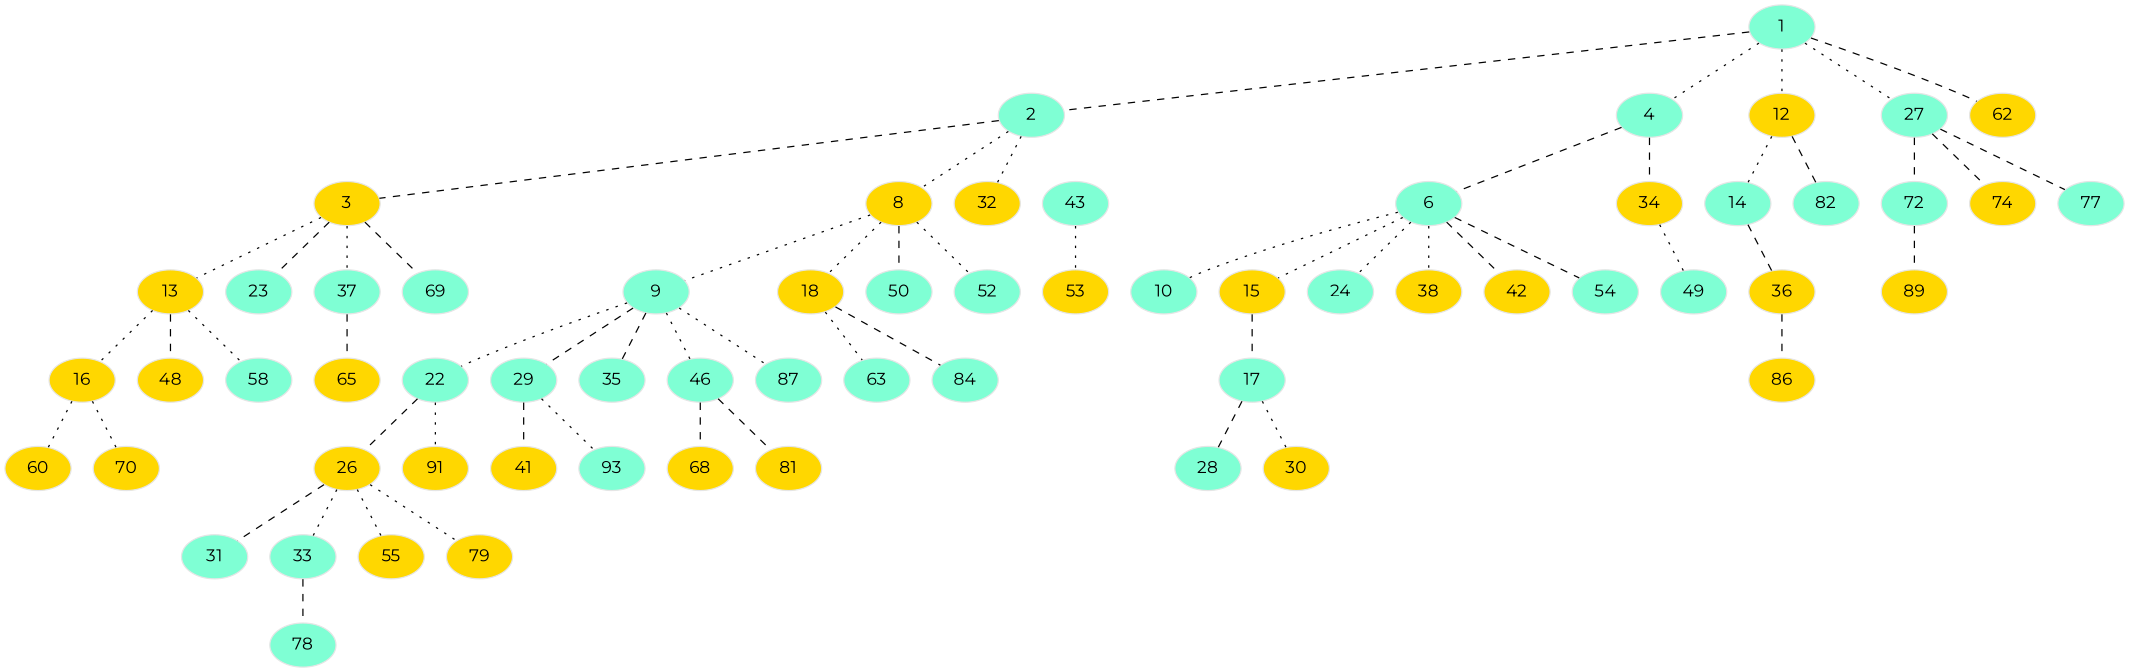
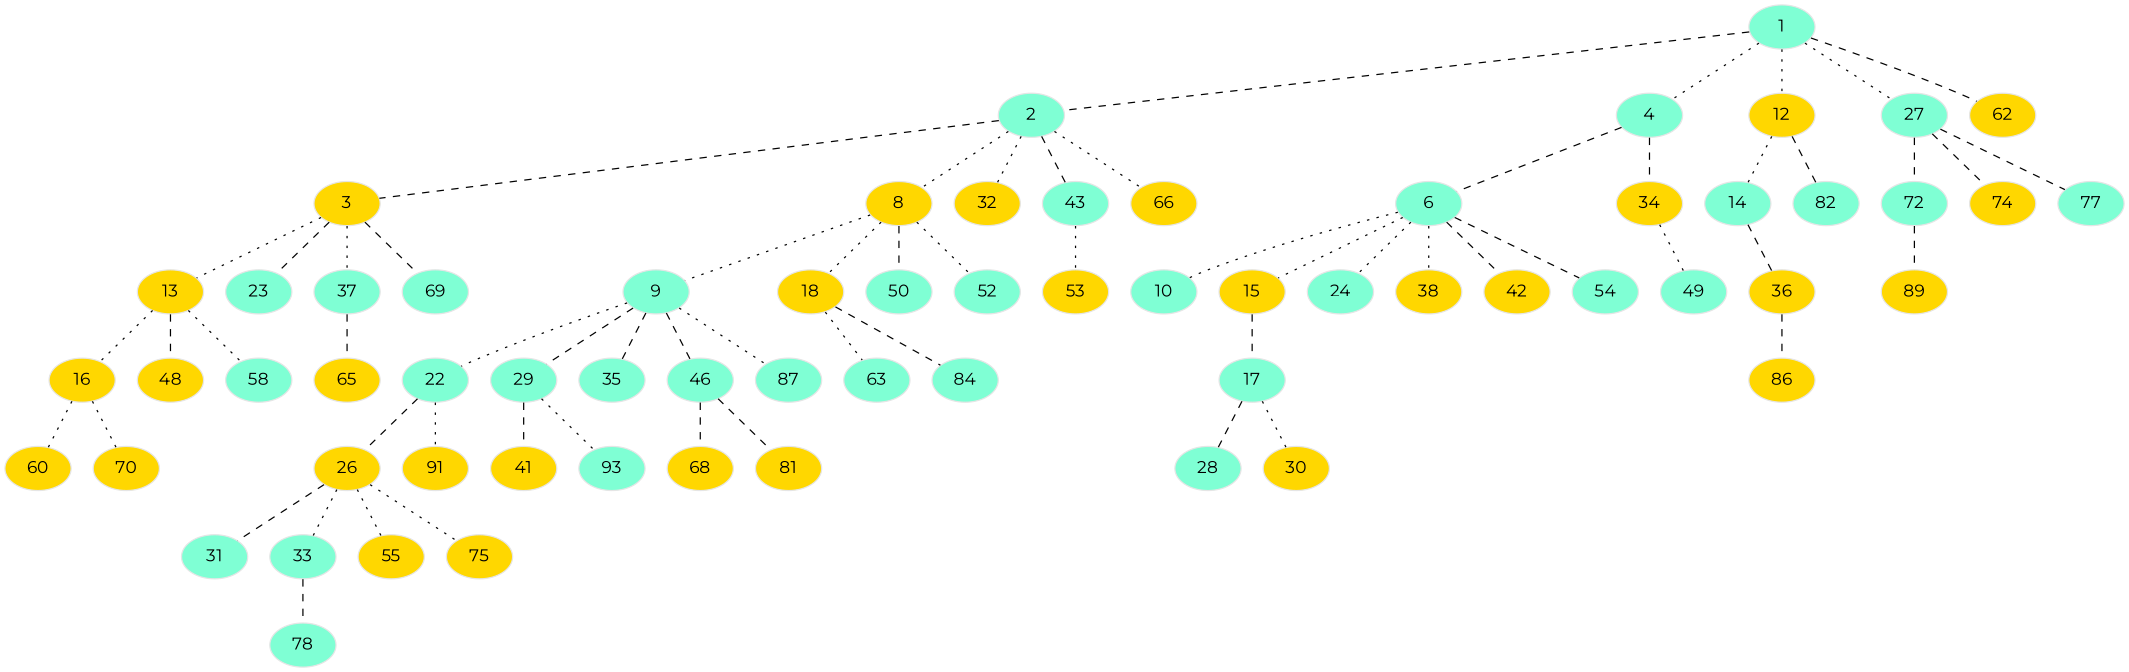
none -> (1054, 159)
none -> (1164, 204)
(678, 336) -> (678, 336)
(480, 557) -> (480, 557)
